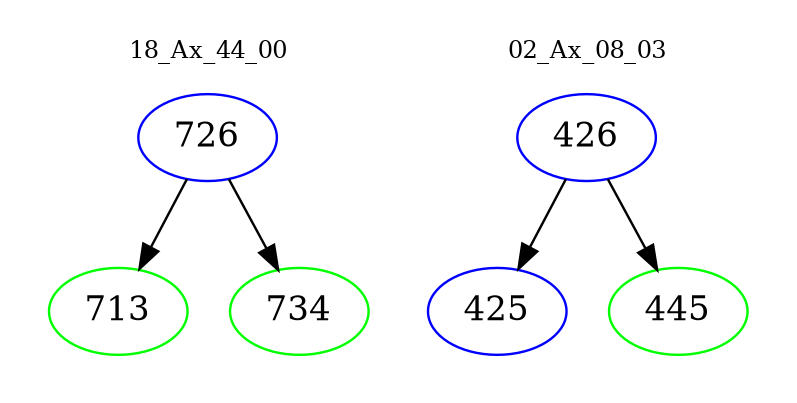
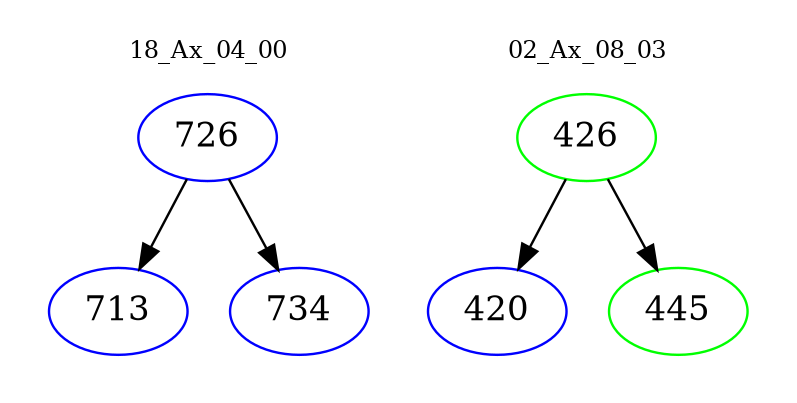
(209, 52) -> (209, 52)
(587, 138) -> (587, 138)
(118, 311) -> (118, 311)
(299, 311) -> (299, 311)
(497, 311) -> (497, 311)
